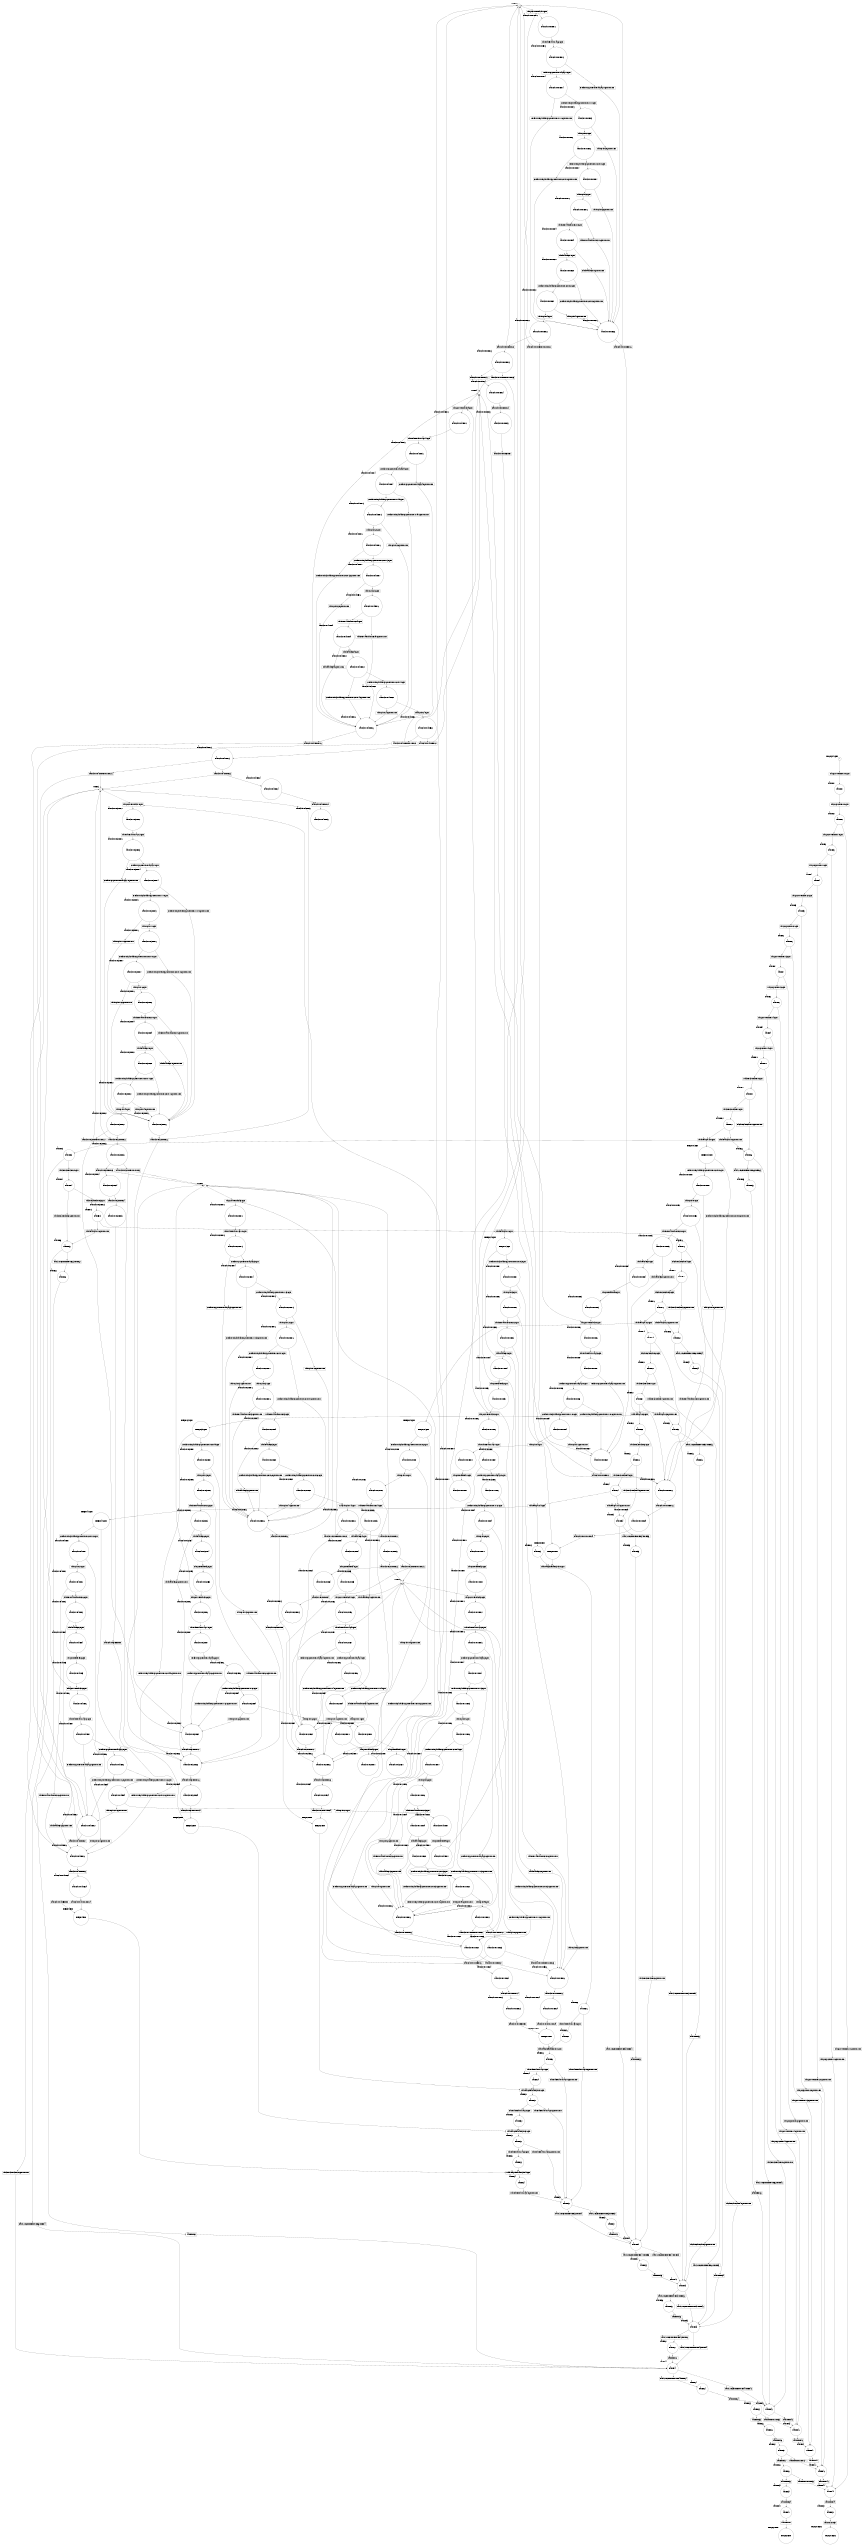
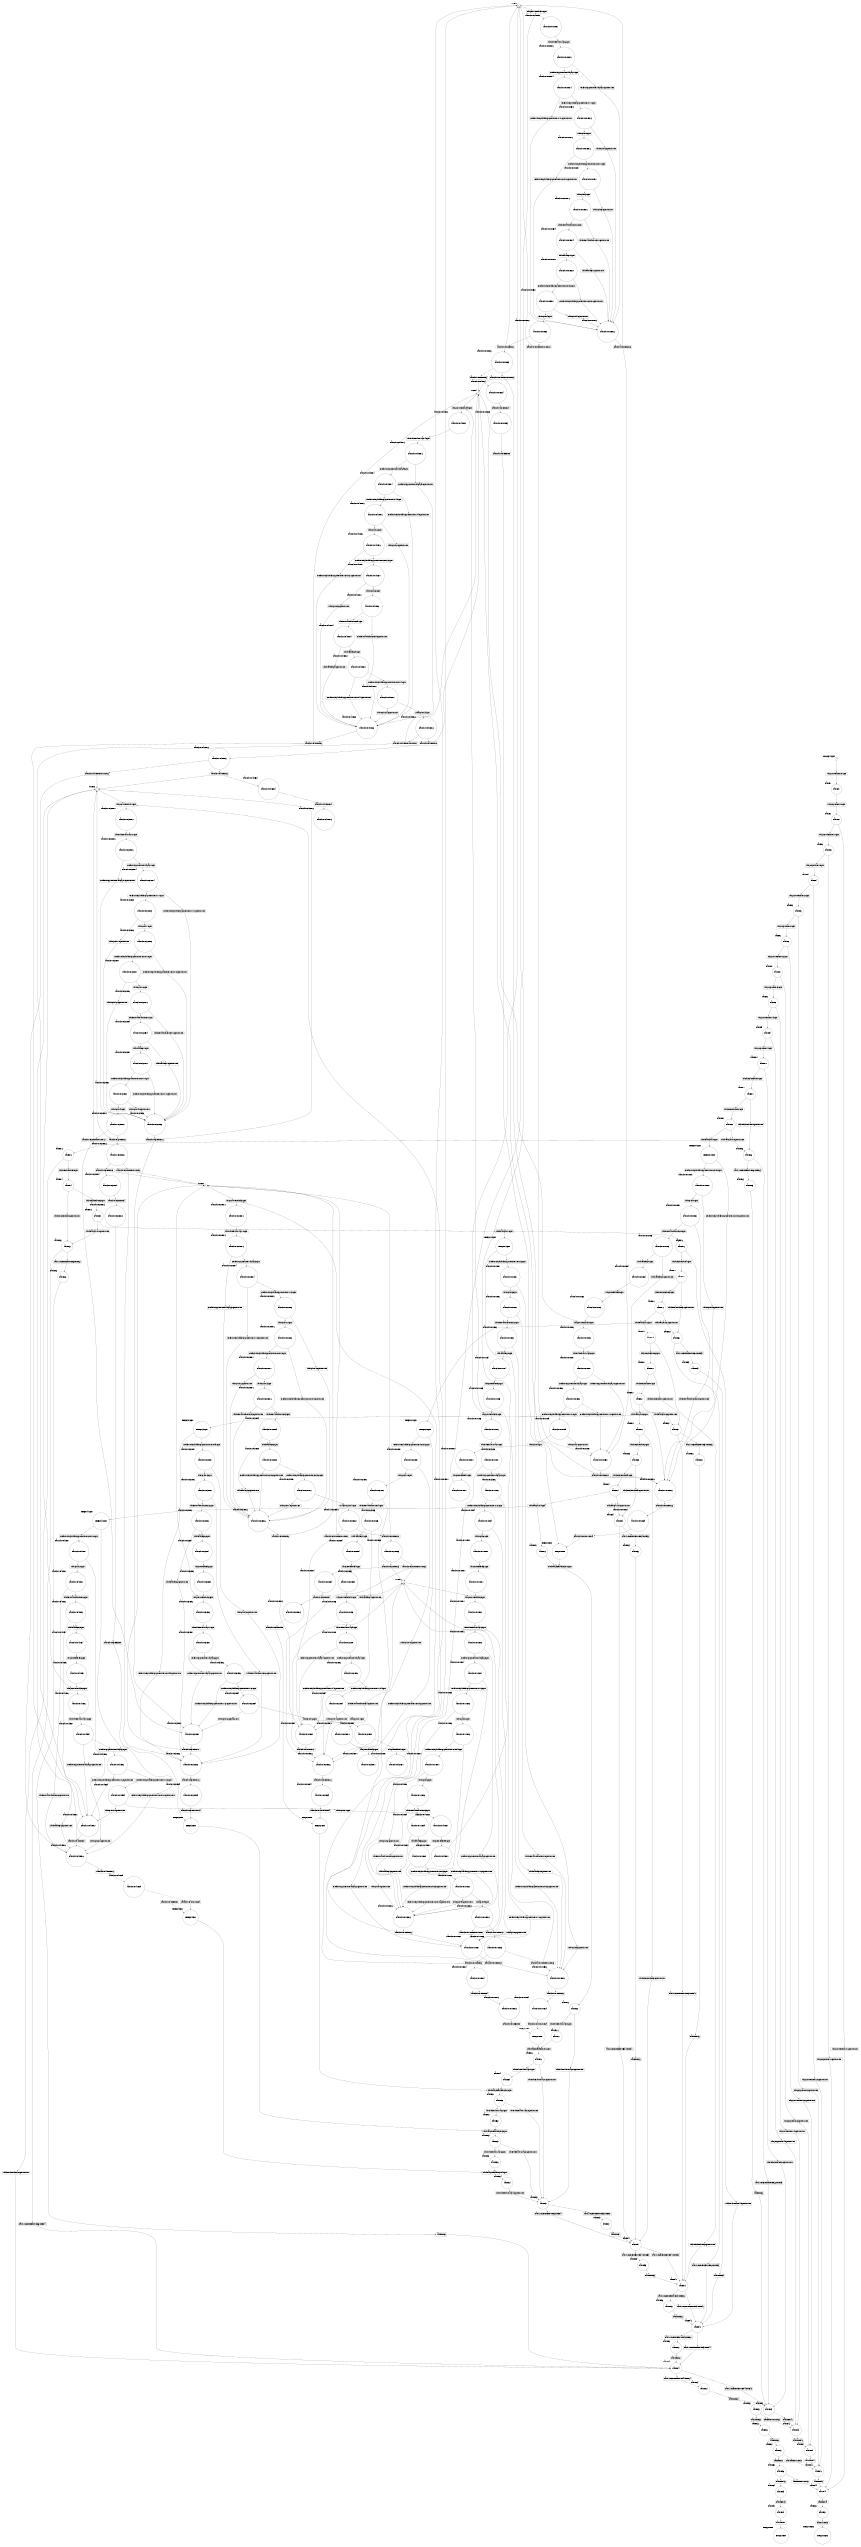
(334, 667) -> (334, 667)
